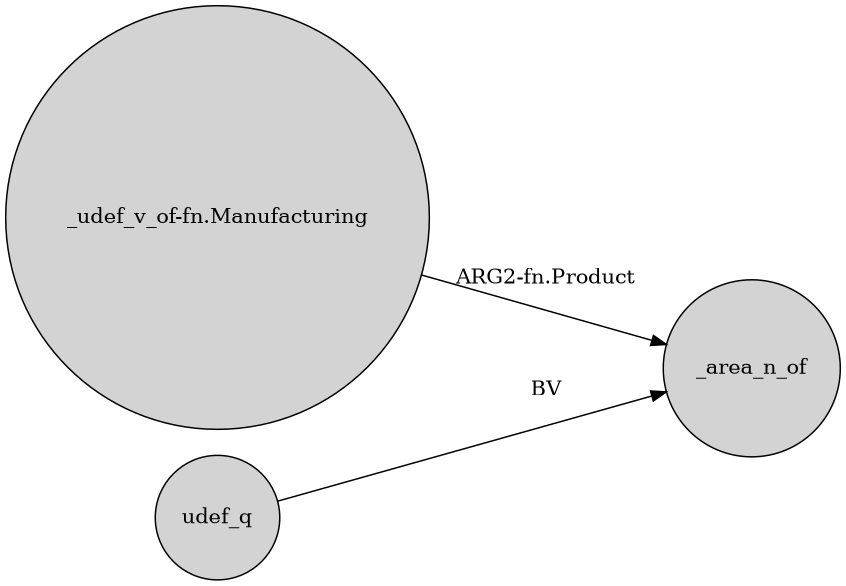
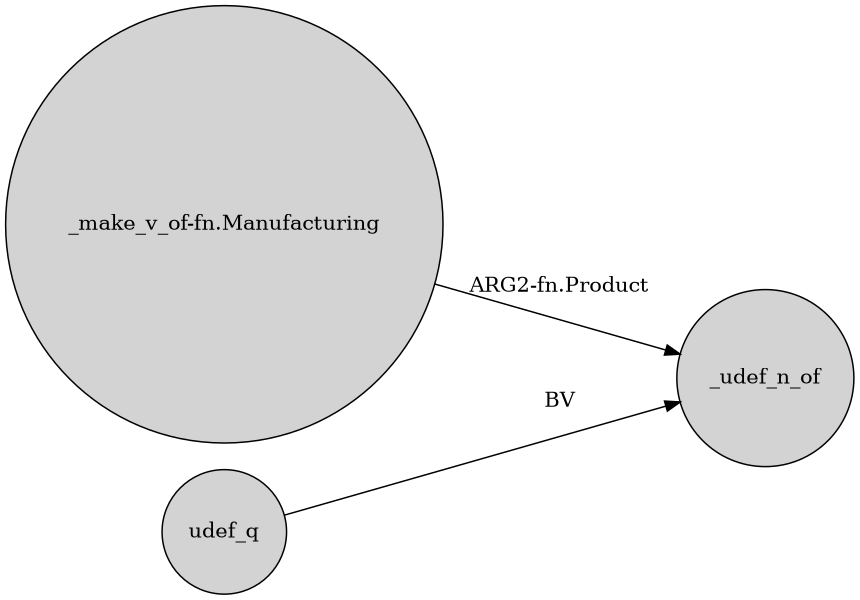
(218, 218) -> (224, 224)
(752, 368) -> (765, 378)
